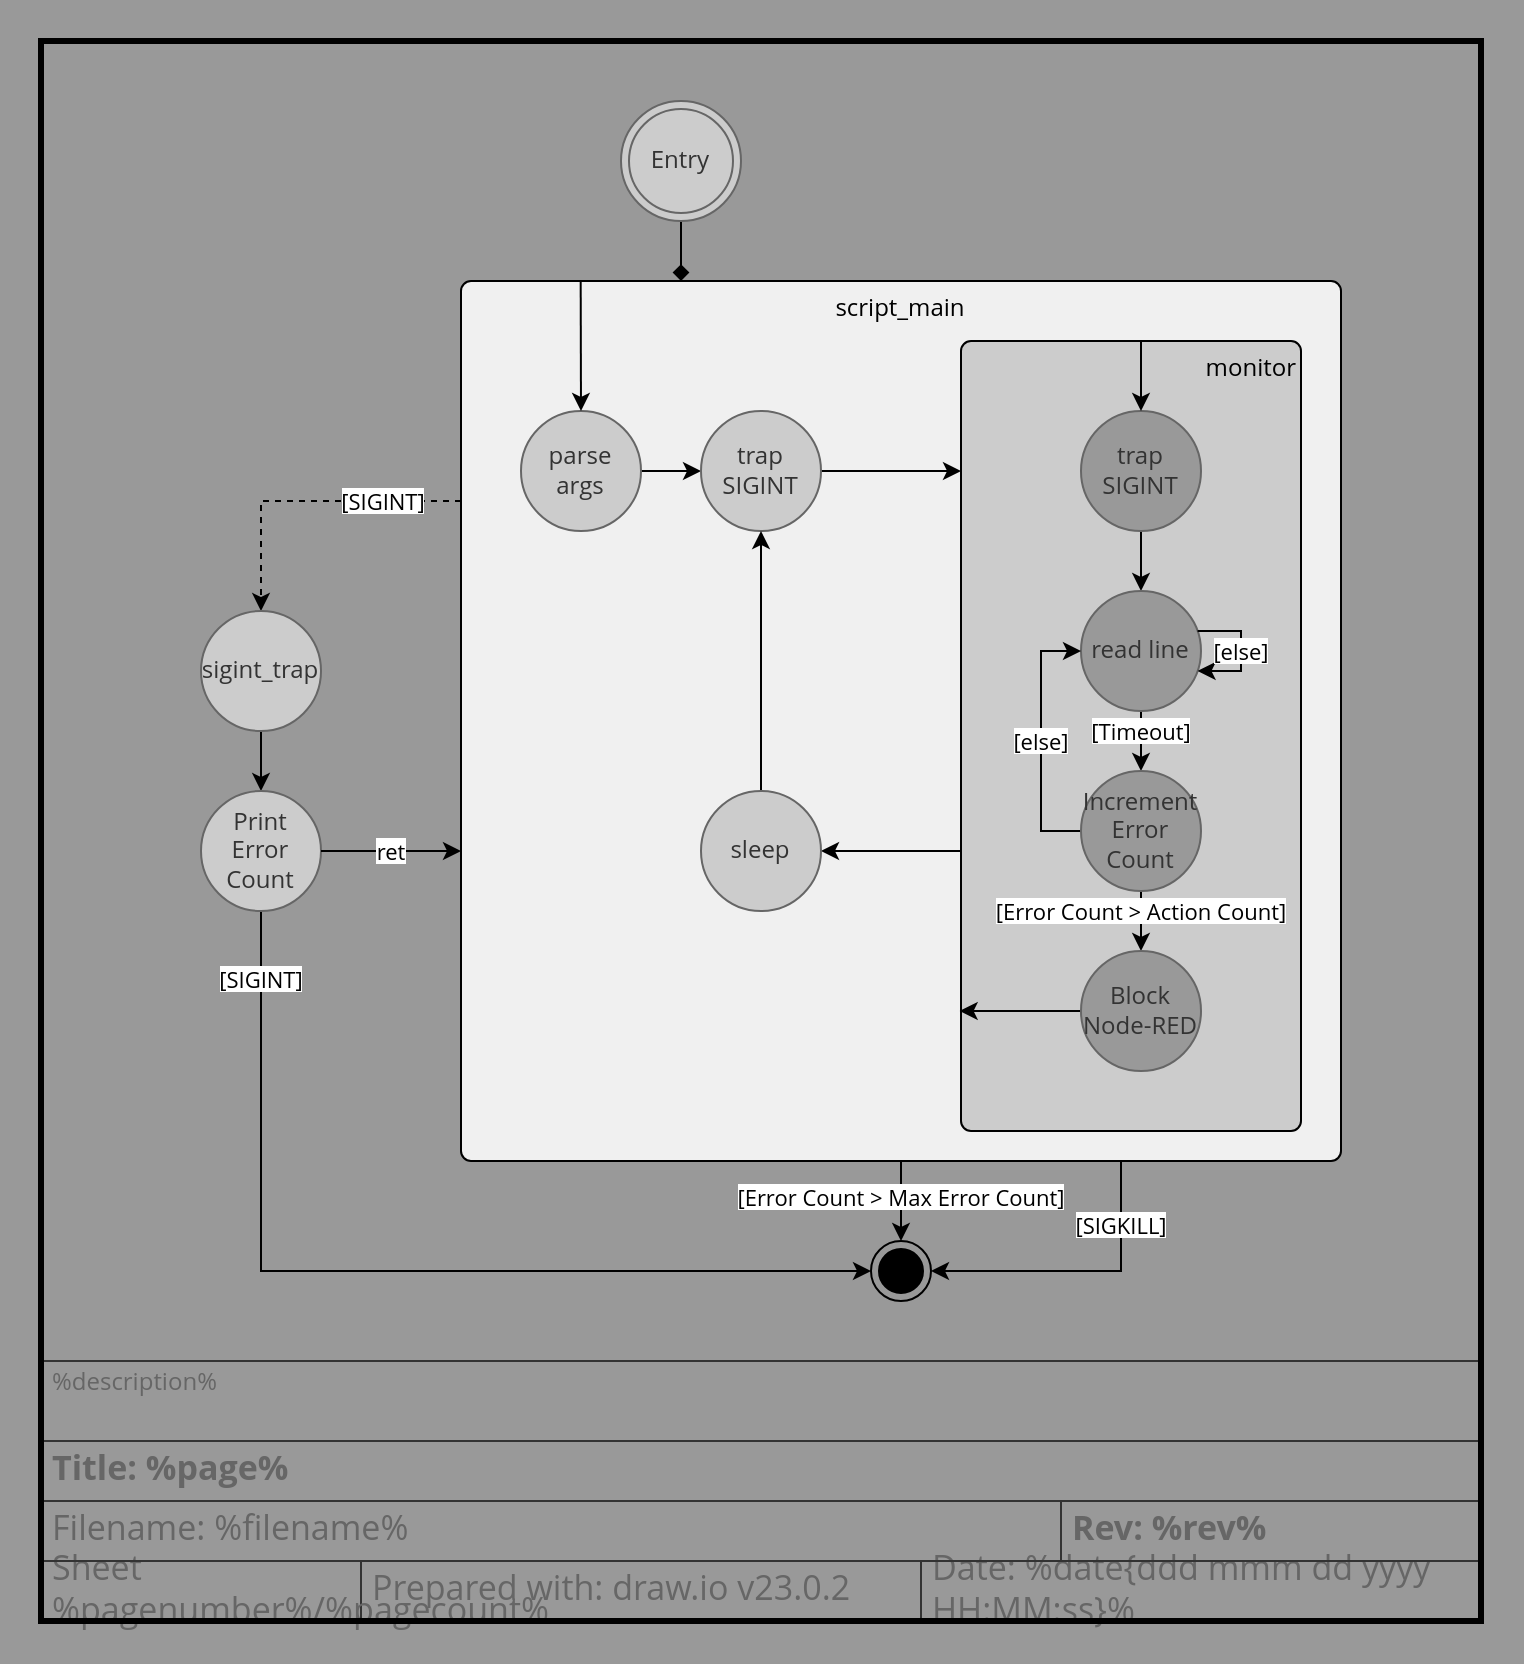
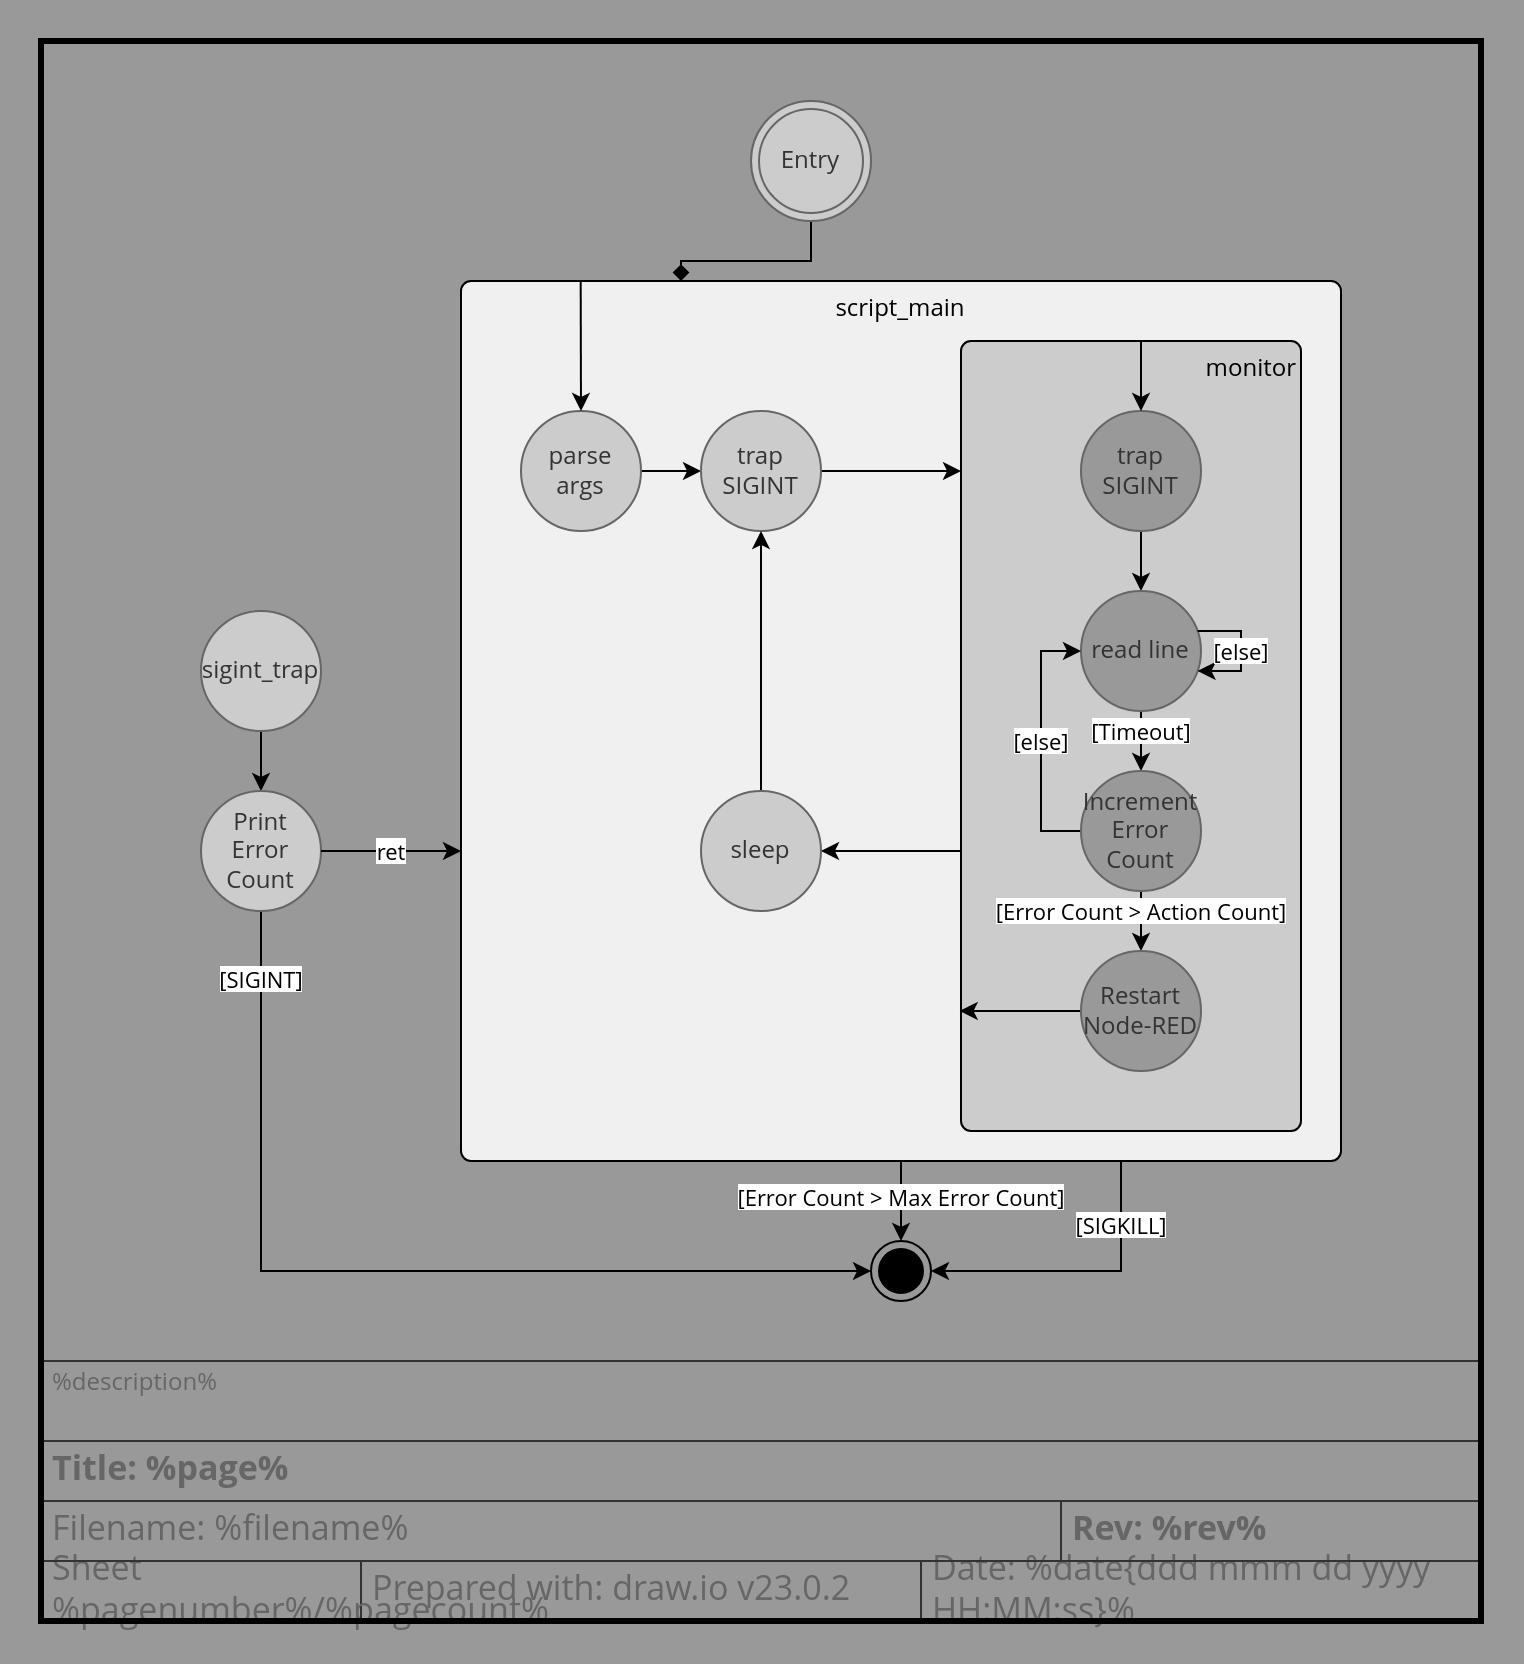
(681, 161) -> (811, 161)
(313, 501) -> none
(1141, 1011) -> (1141, 1011)
